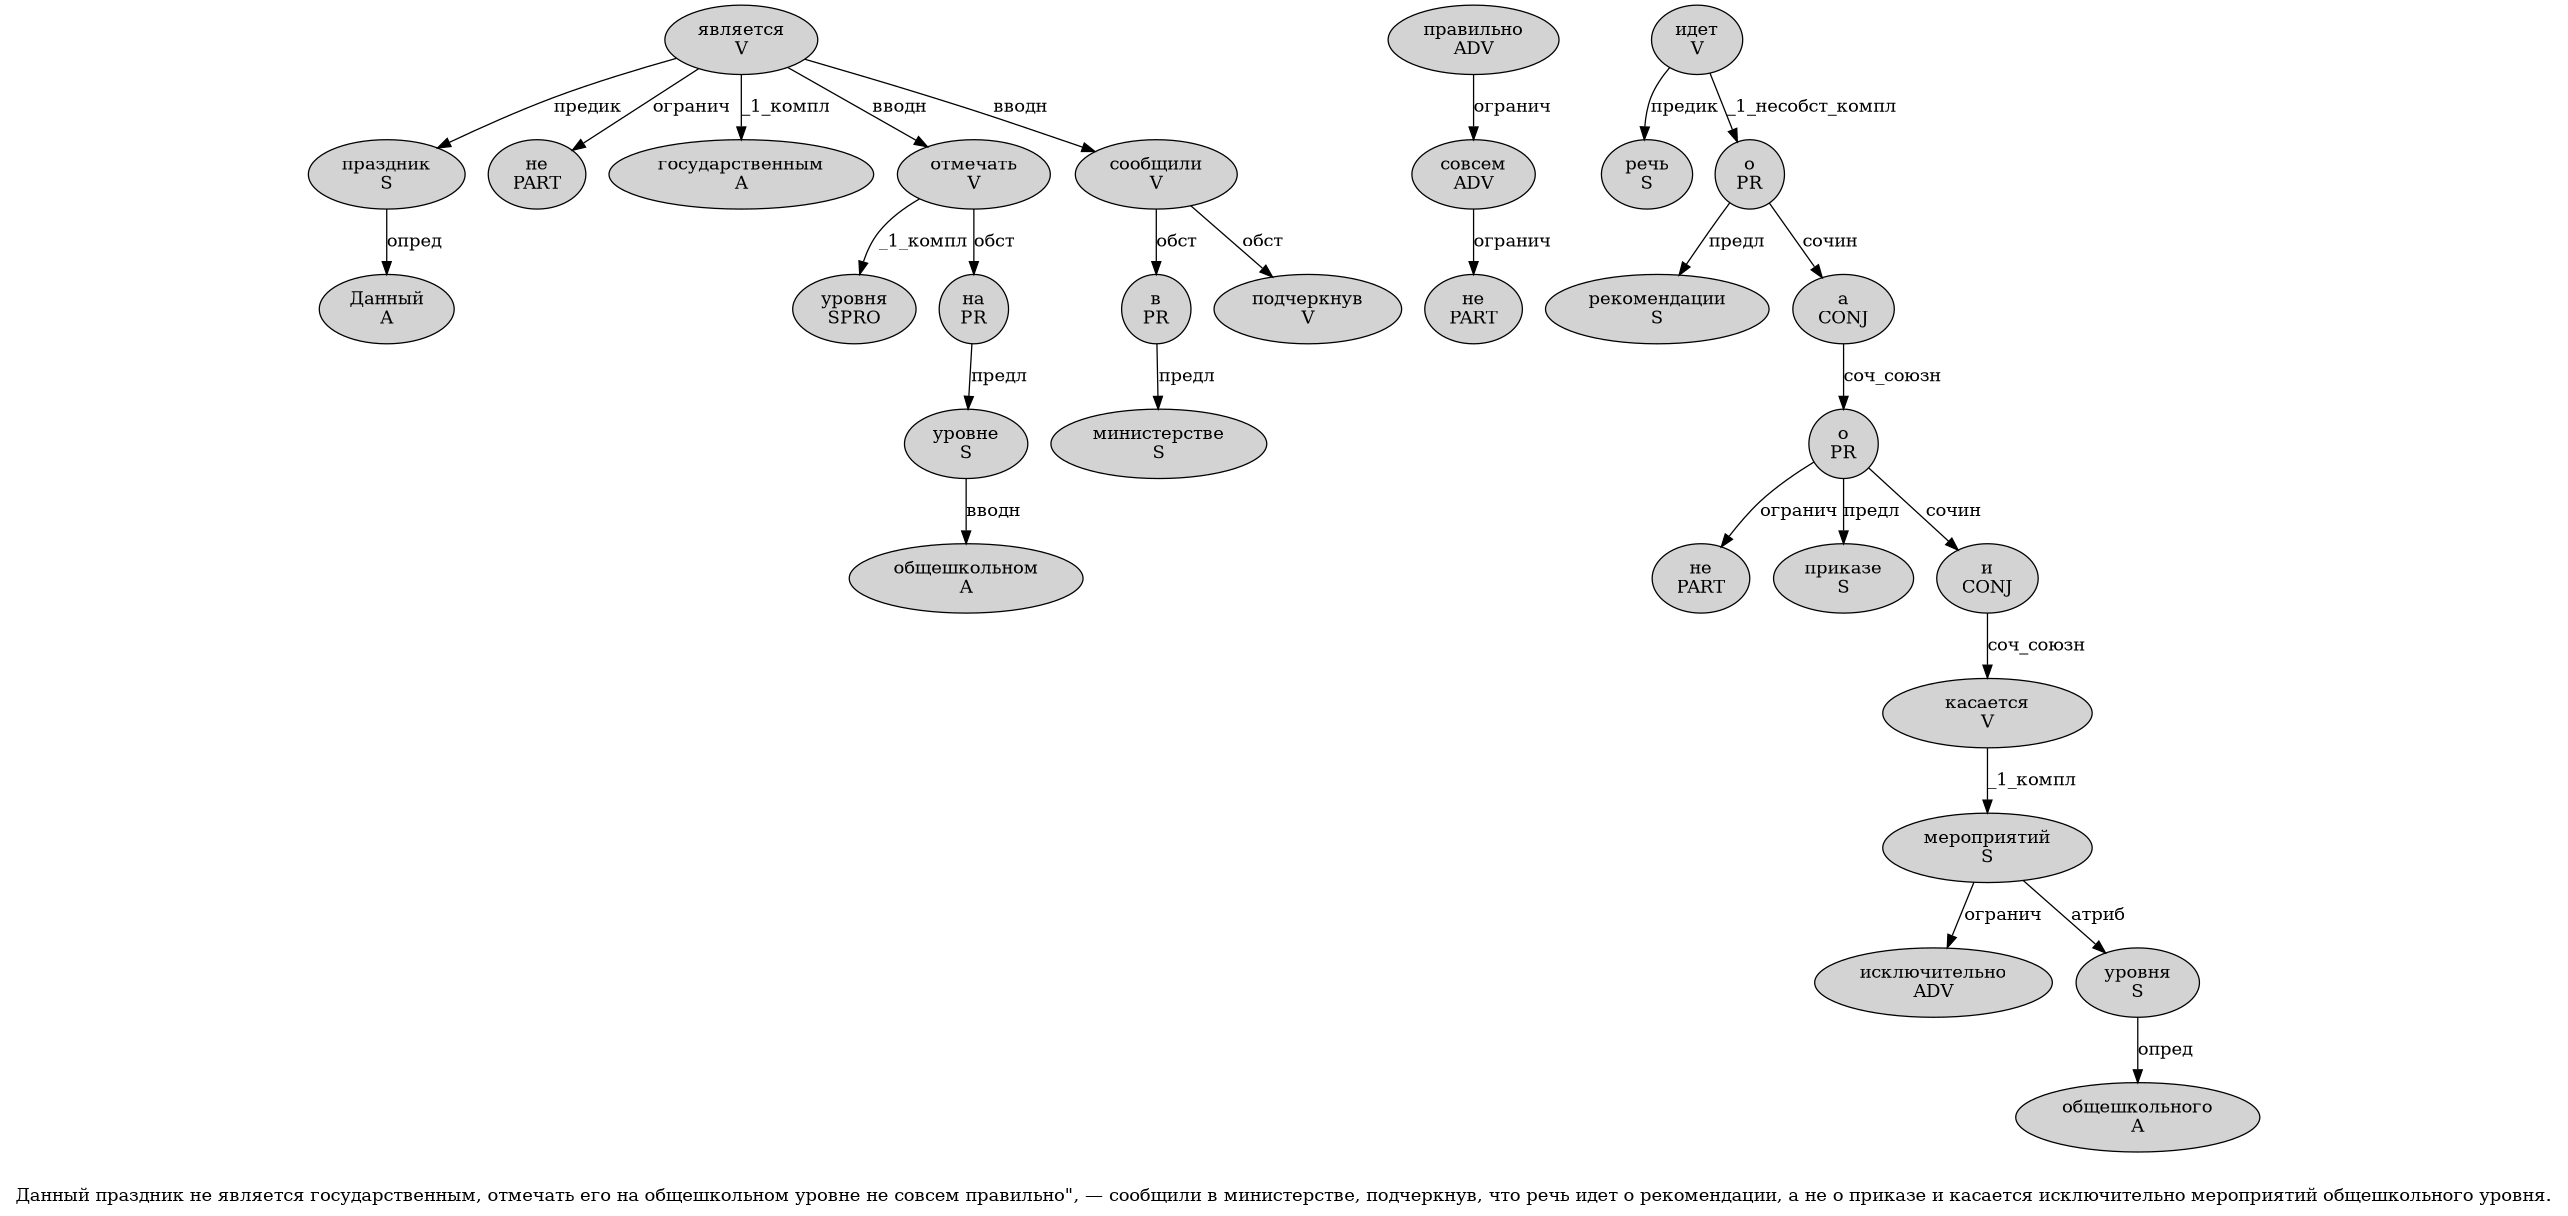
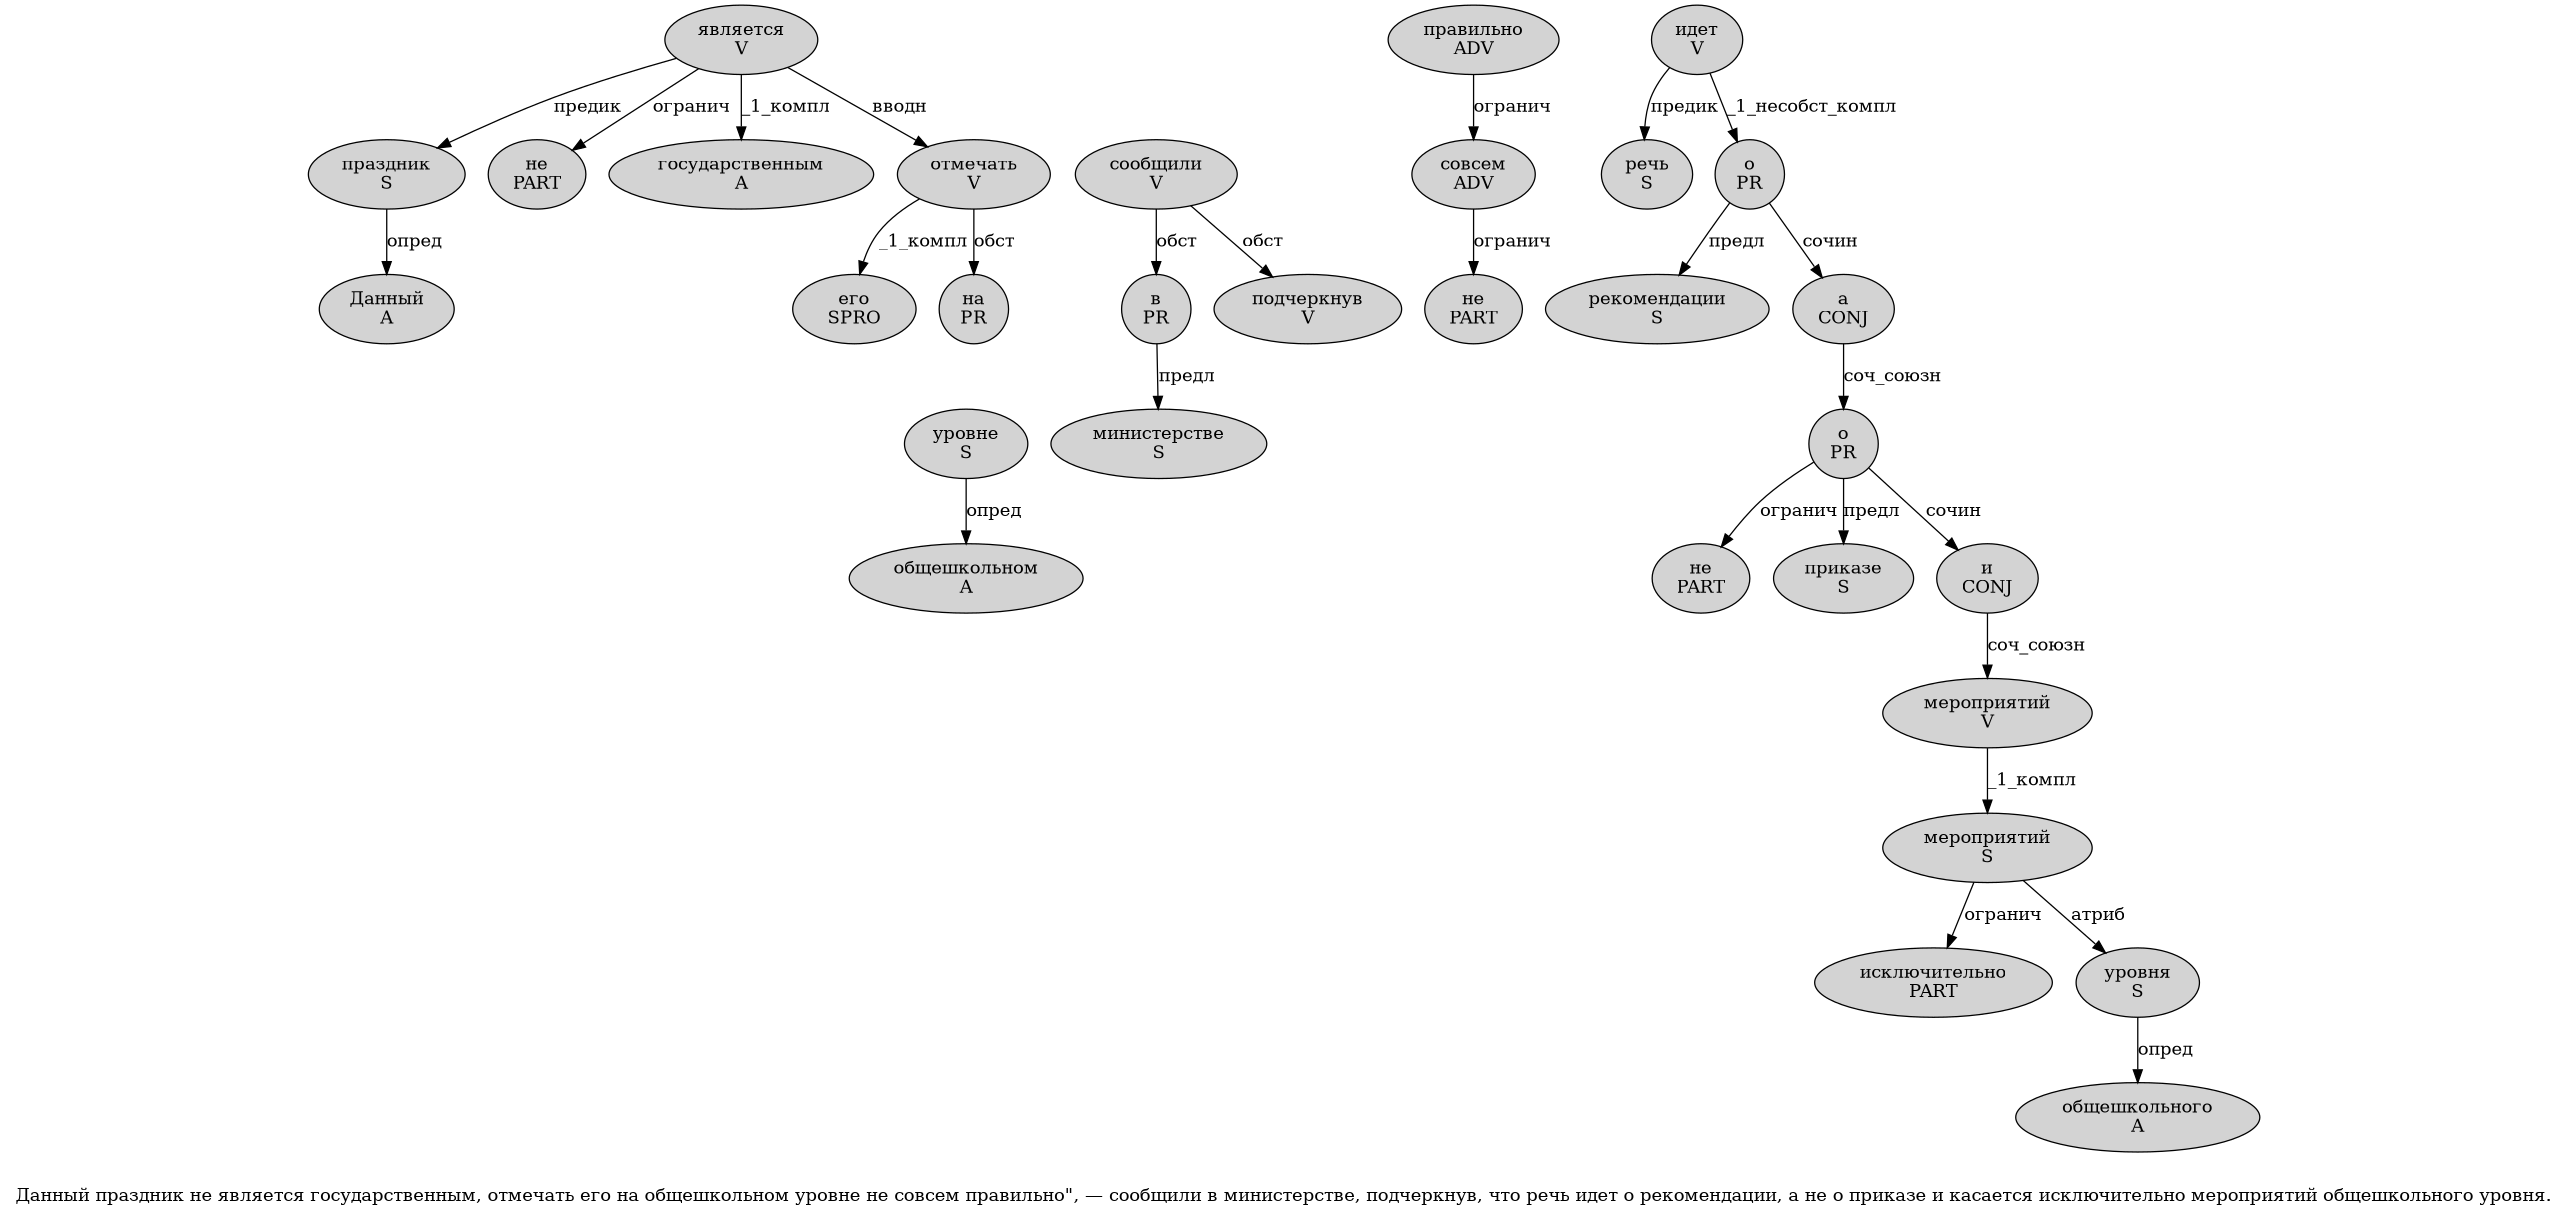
(944, 101) -> none
(854, 309) -> (854, 309)
(970, 370) -> none
(994, 511) -> (994, 511)
(1987, 713) -> (1987, 713)
(1934, 983) -> (1934, 983)
